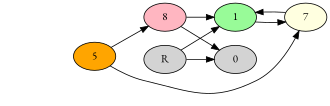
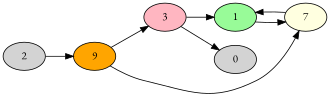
(165, 17) -> (165, 17)
none -> (24, 56)
(95, 56) -> (95, 56)
(165, 59) -> none
